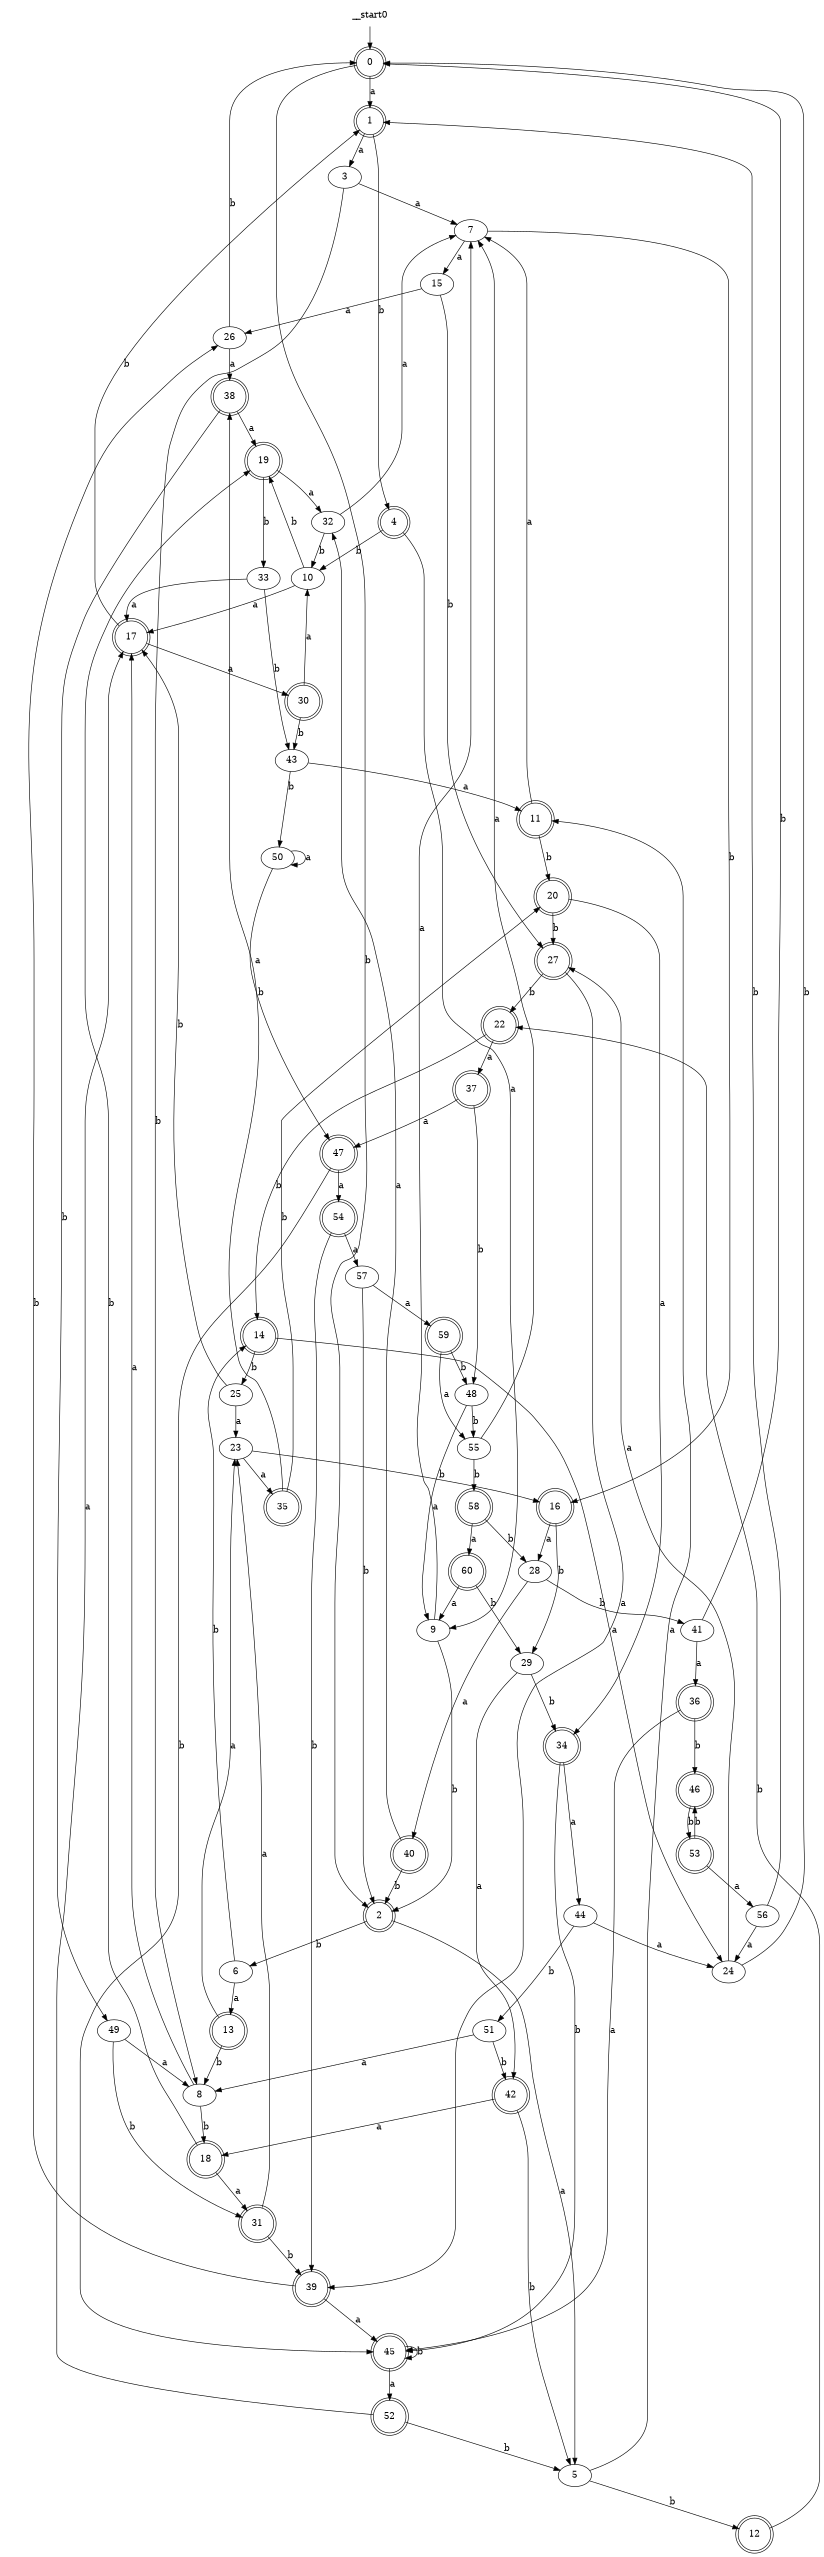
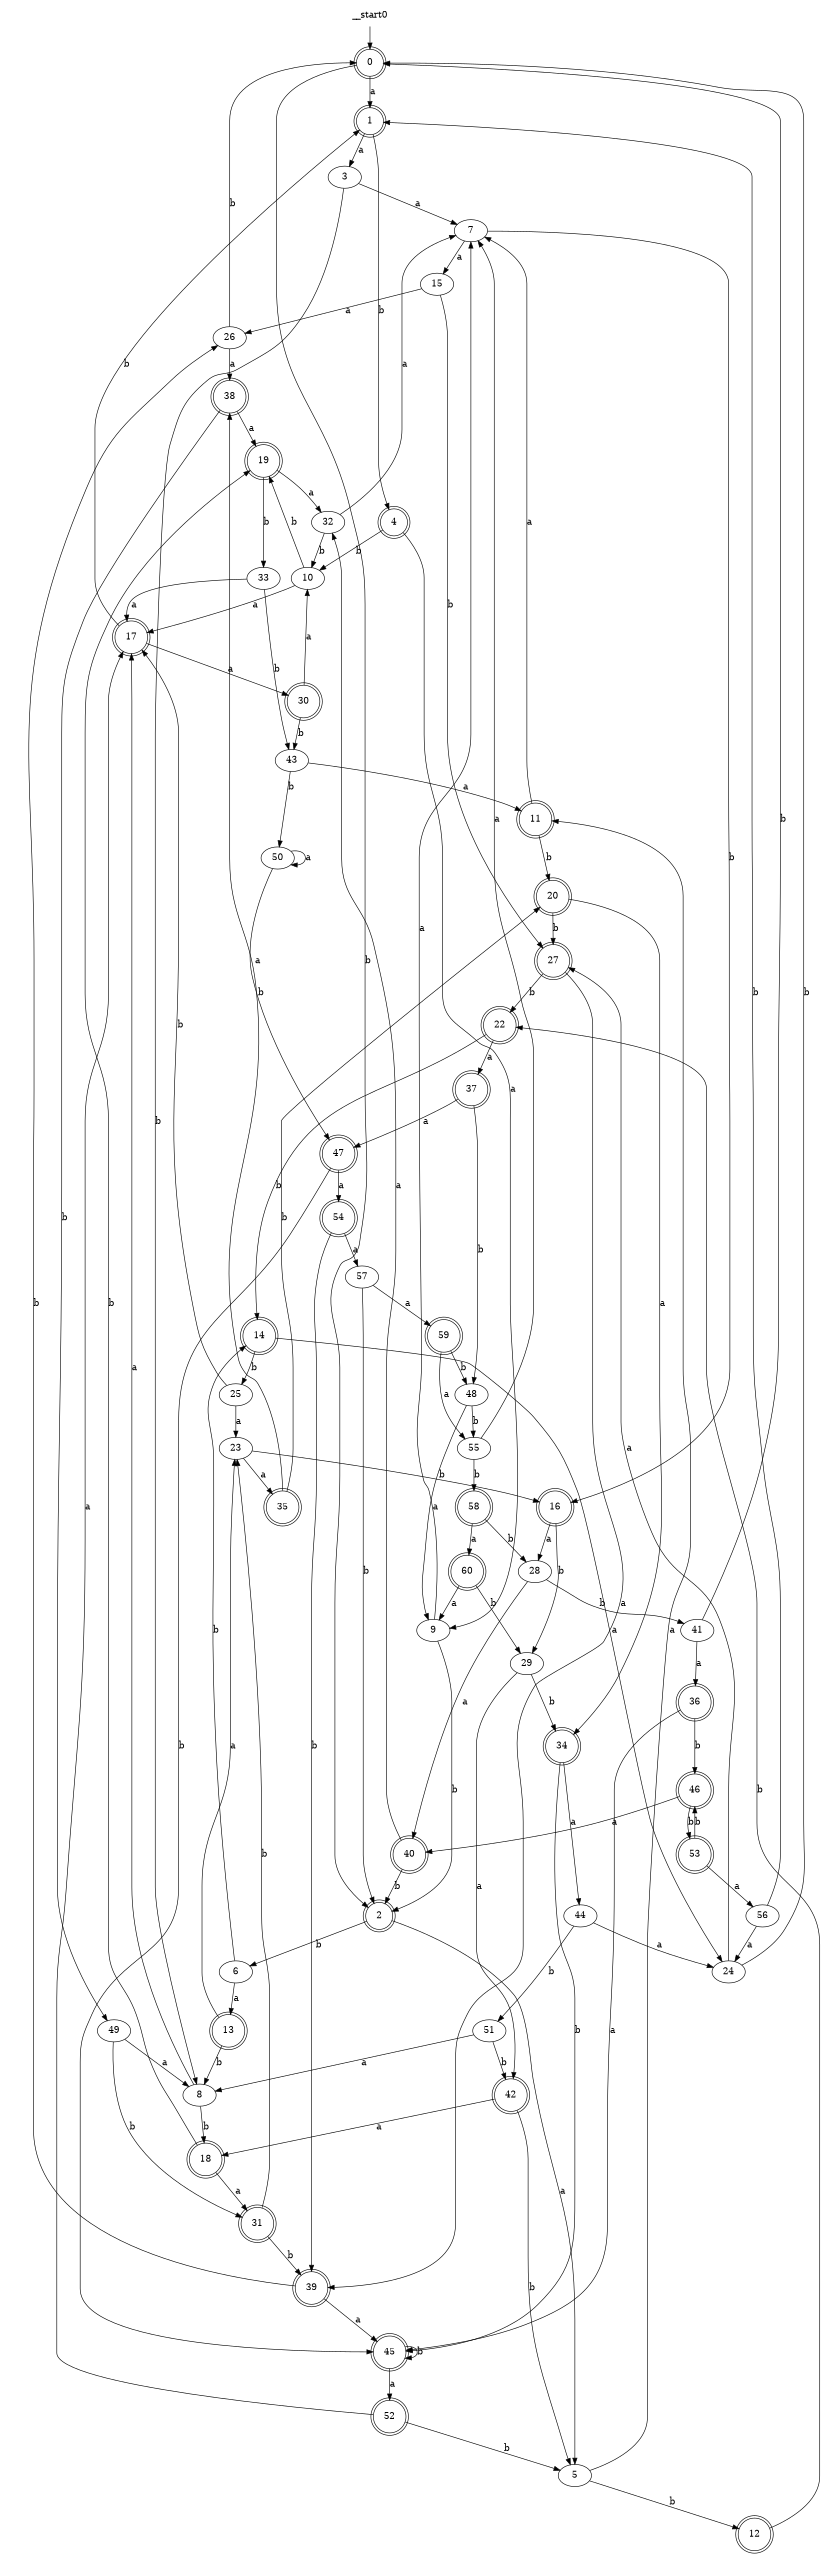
none -> (564, 1831)
(264, 1855) -> (264, 1855)
